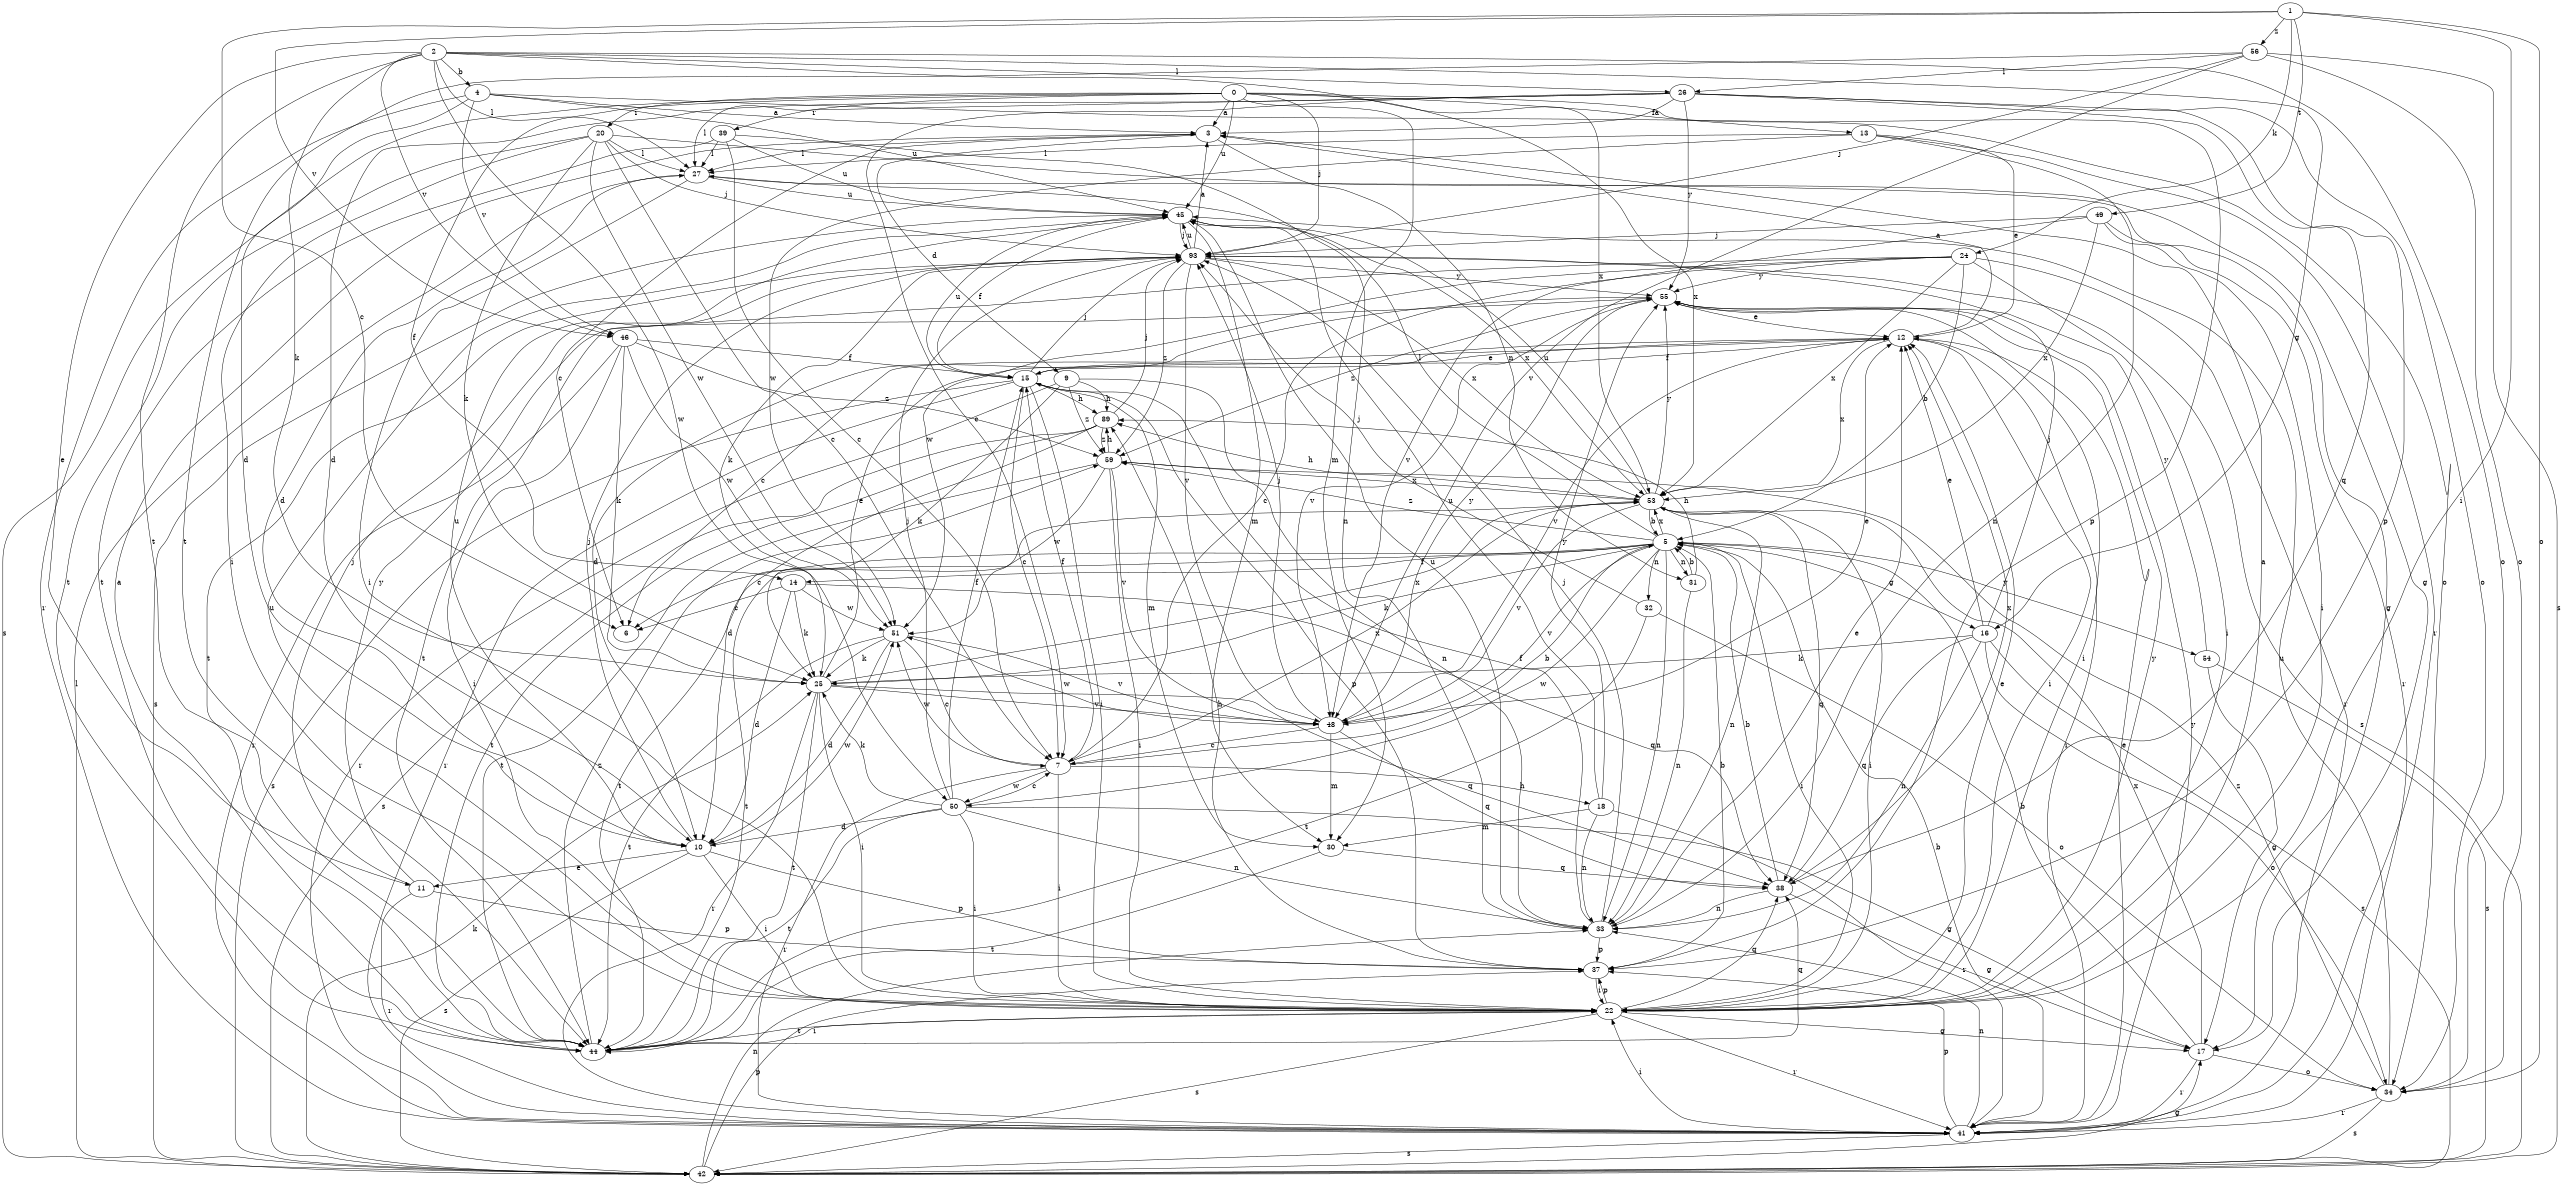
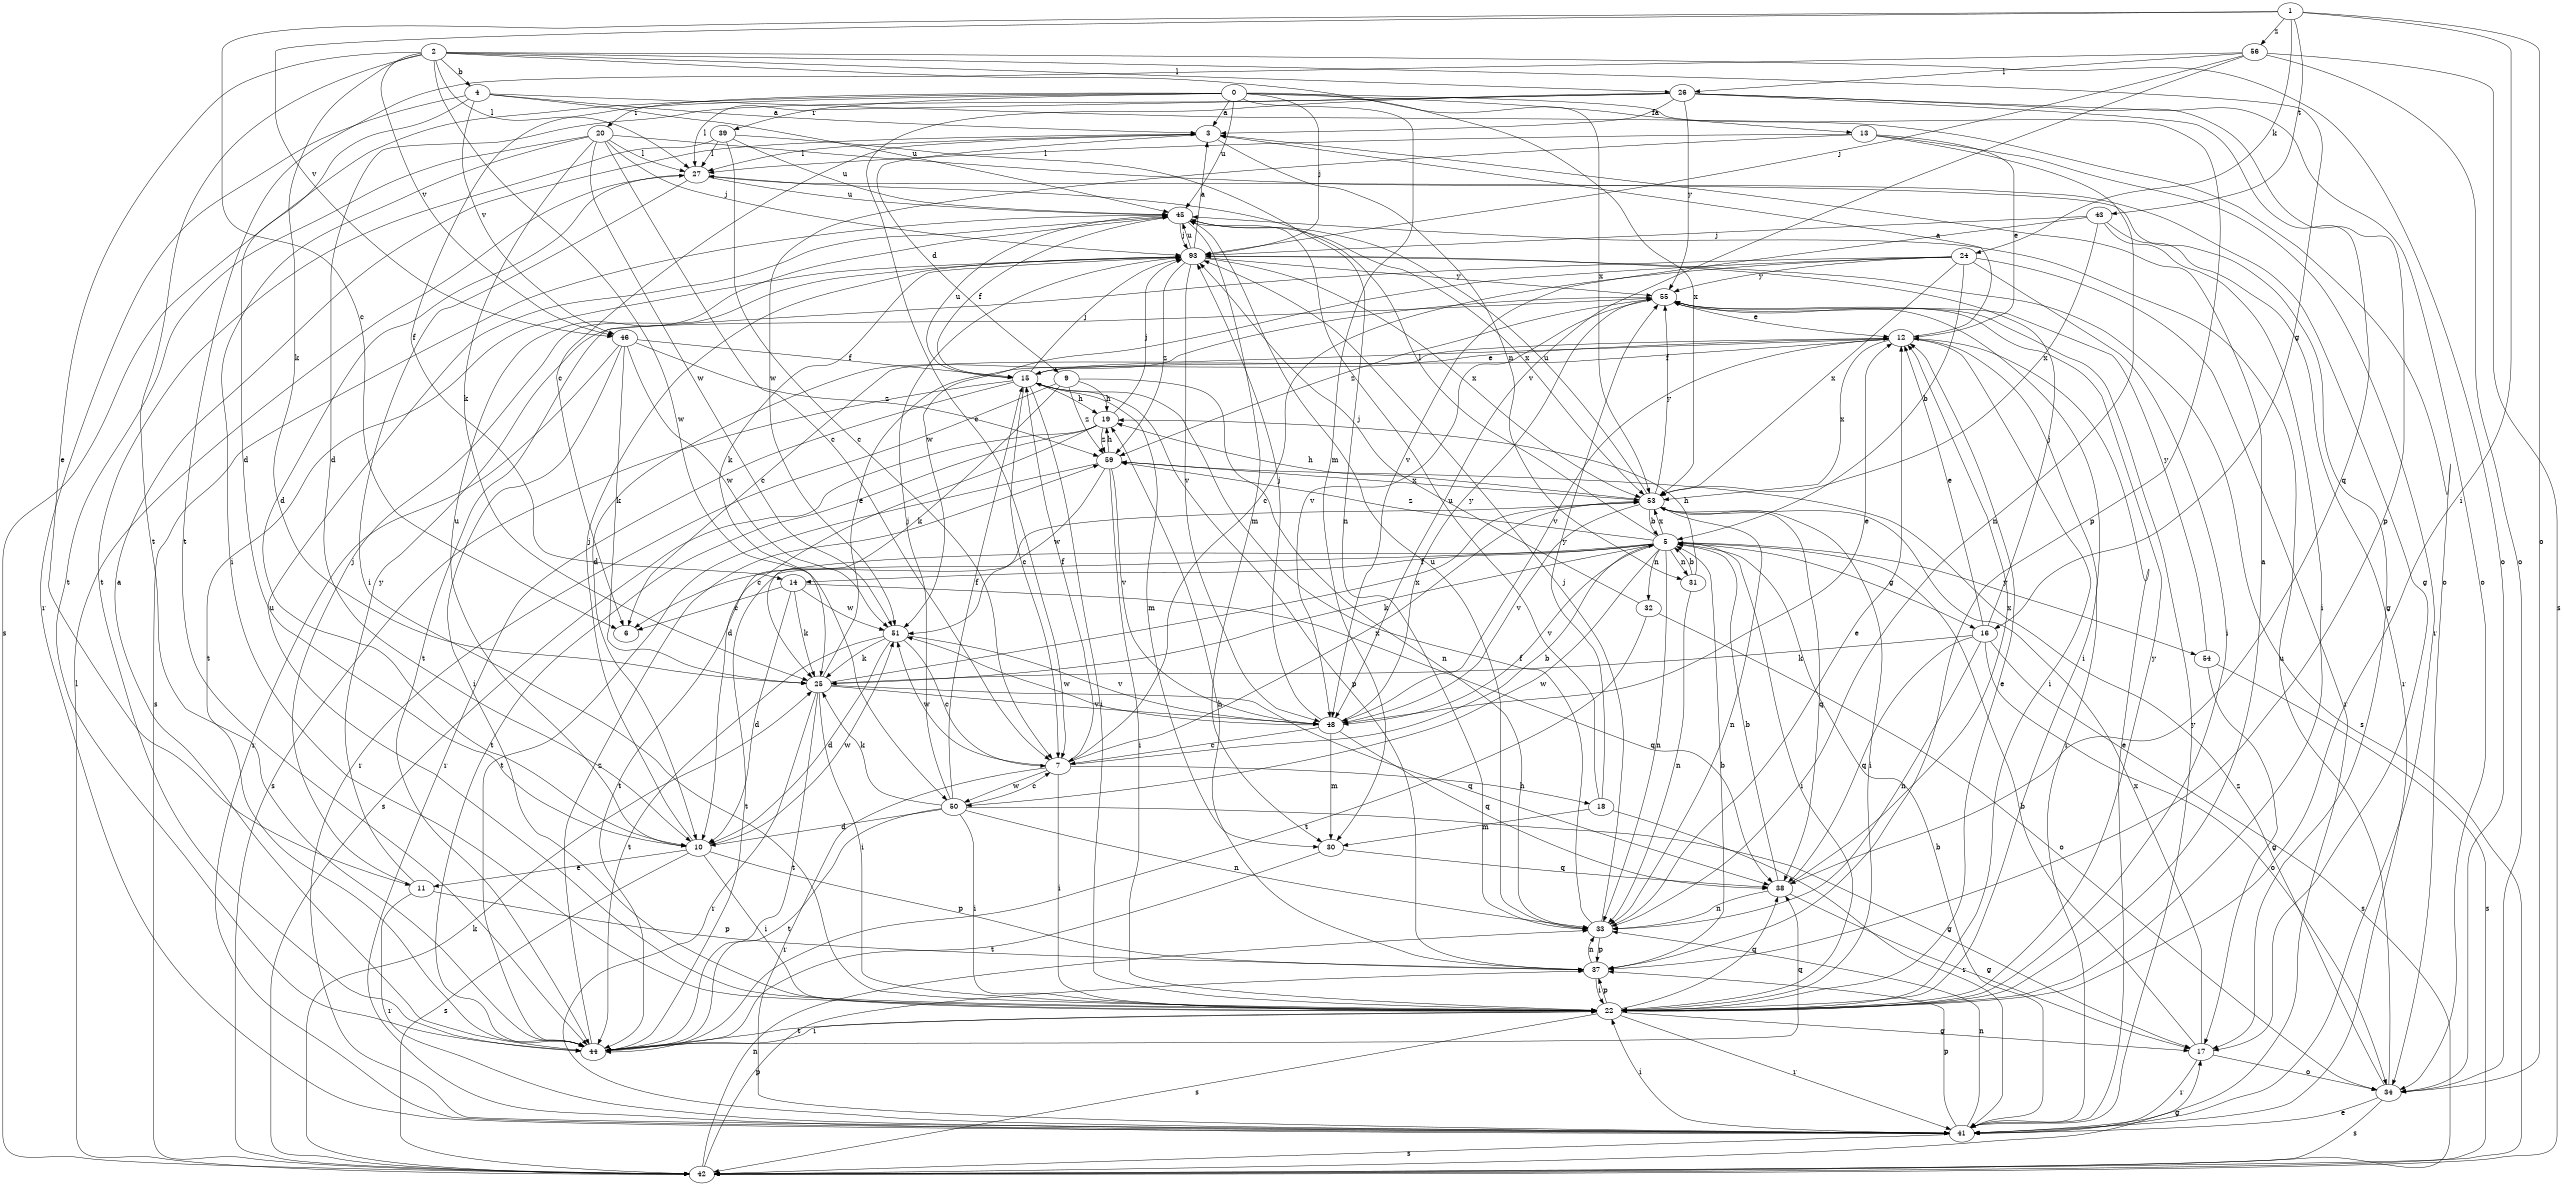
(2099, 215) -> (2099, 215)
(1106, 420) -> (1106, 420)
(1582, 866) -> (1588, 952)
(2343, 1113) -> (2343, 1113)
